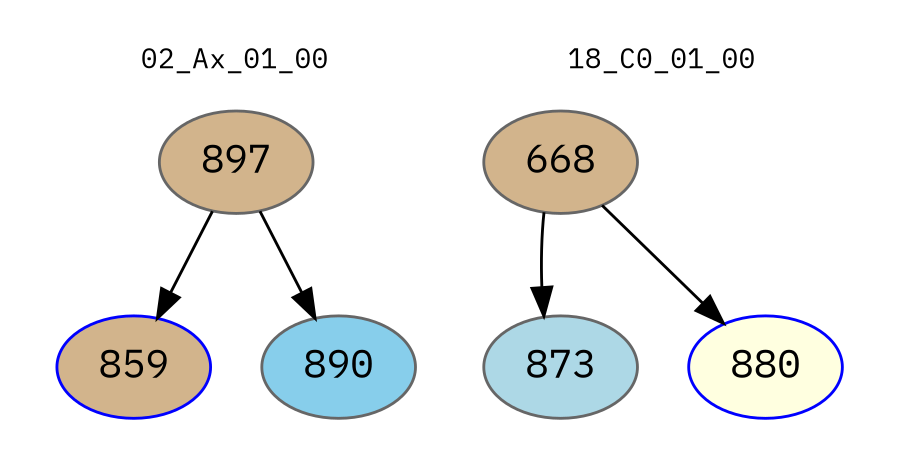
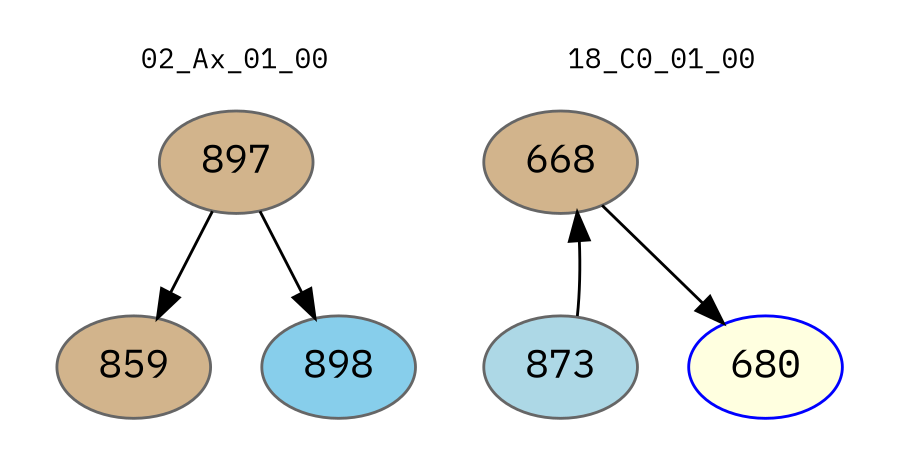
(542, 250) -> (580, 279)
(134, 367) -> (134, 367)
(339, 367) -> (339, 367)
(766, 367) -> (766, 367)
